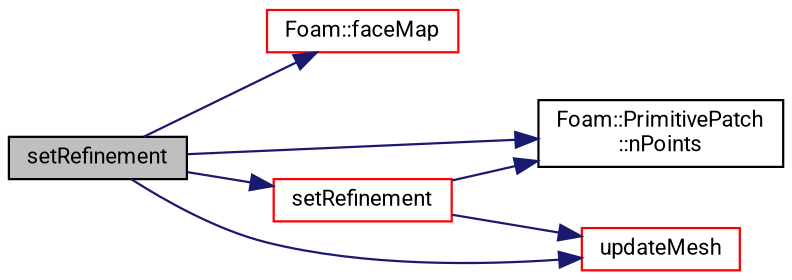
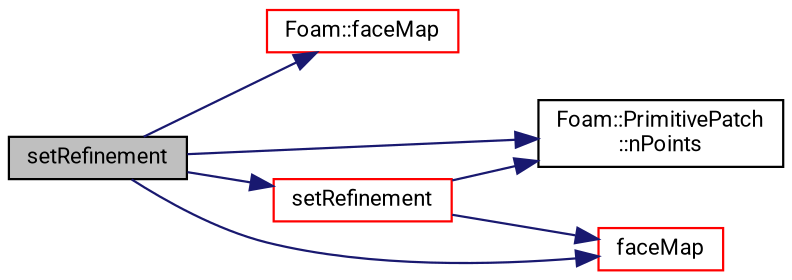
(661, 249) -> (661, 249)
